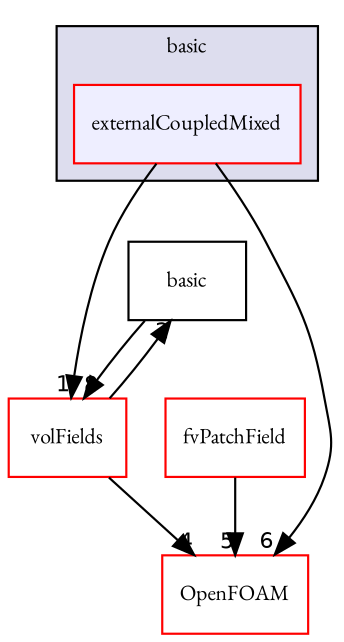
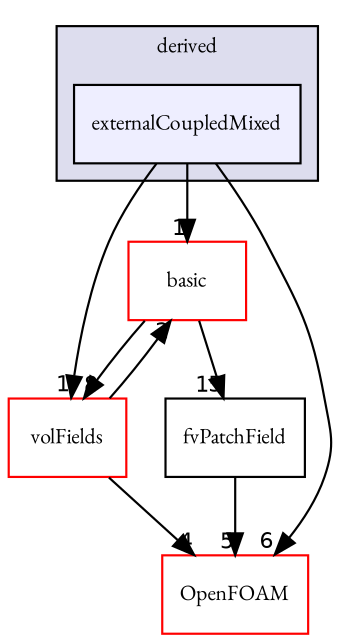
(187, 47) -> (187, 47)
(187, 124) -> (187, 124)
none -> (187, 195)
(187, 281) -> (187, 281)
none -> (208, 349)
(235, 438) -> (235, 438)
